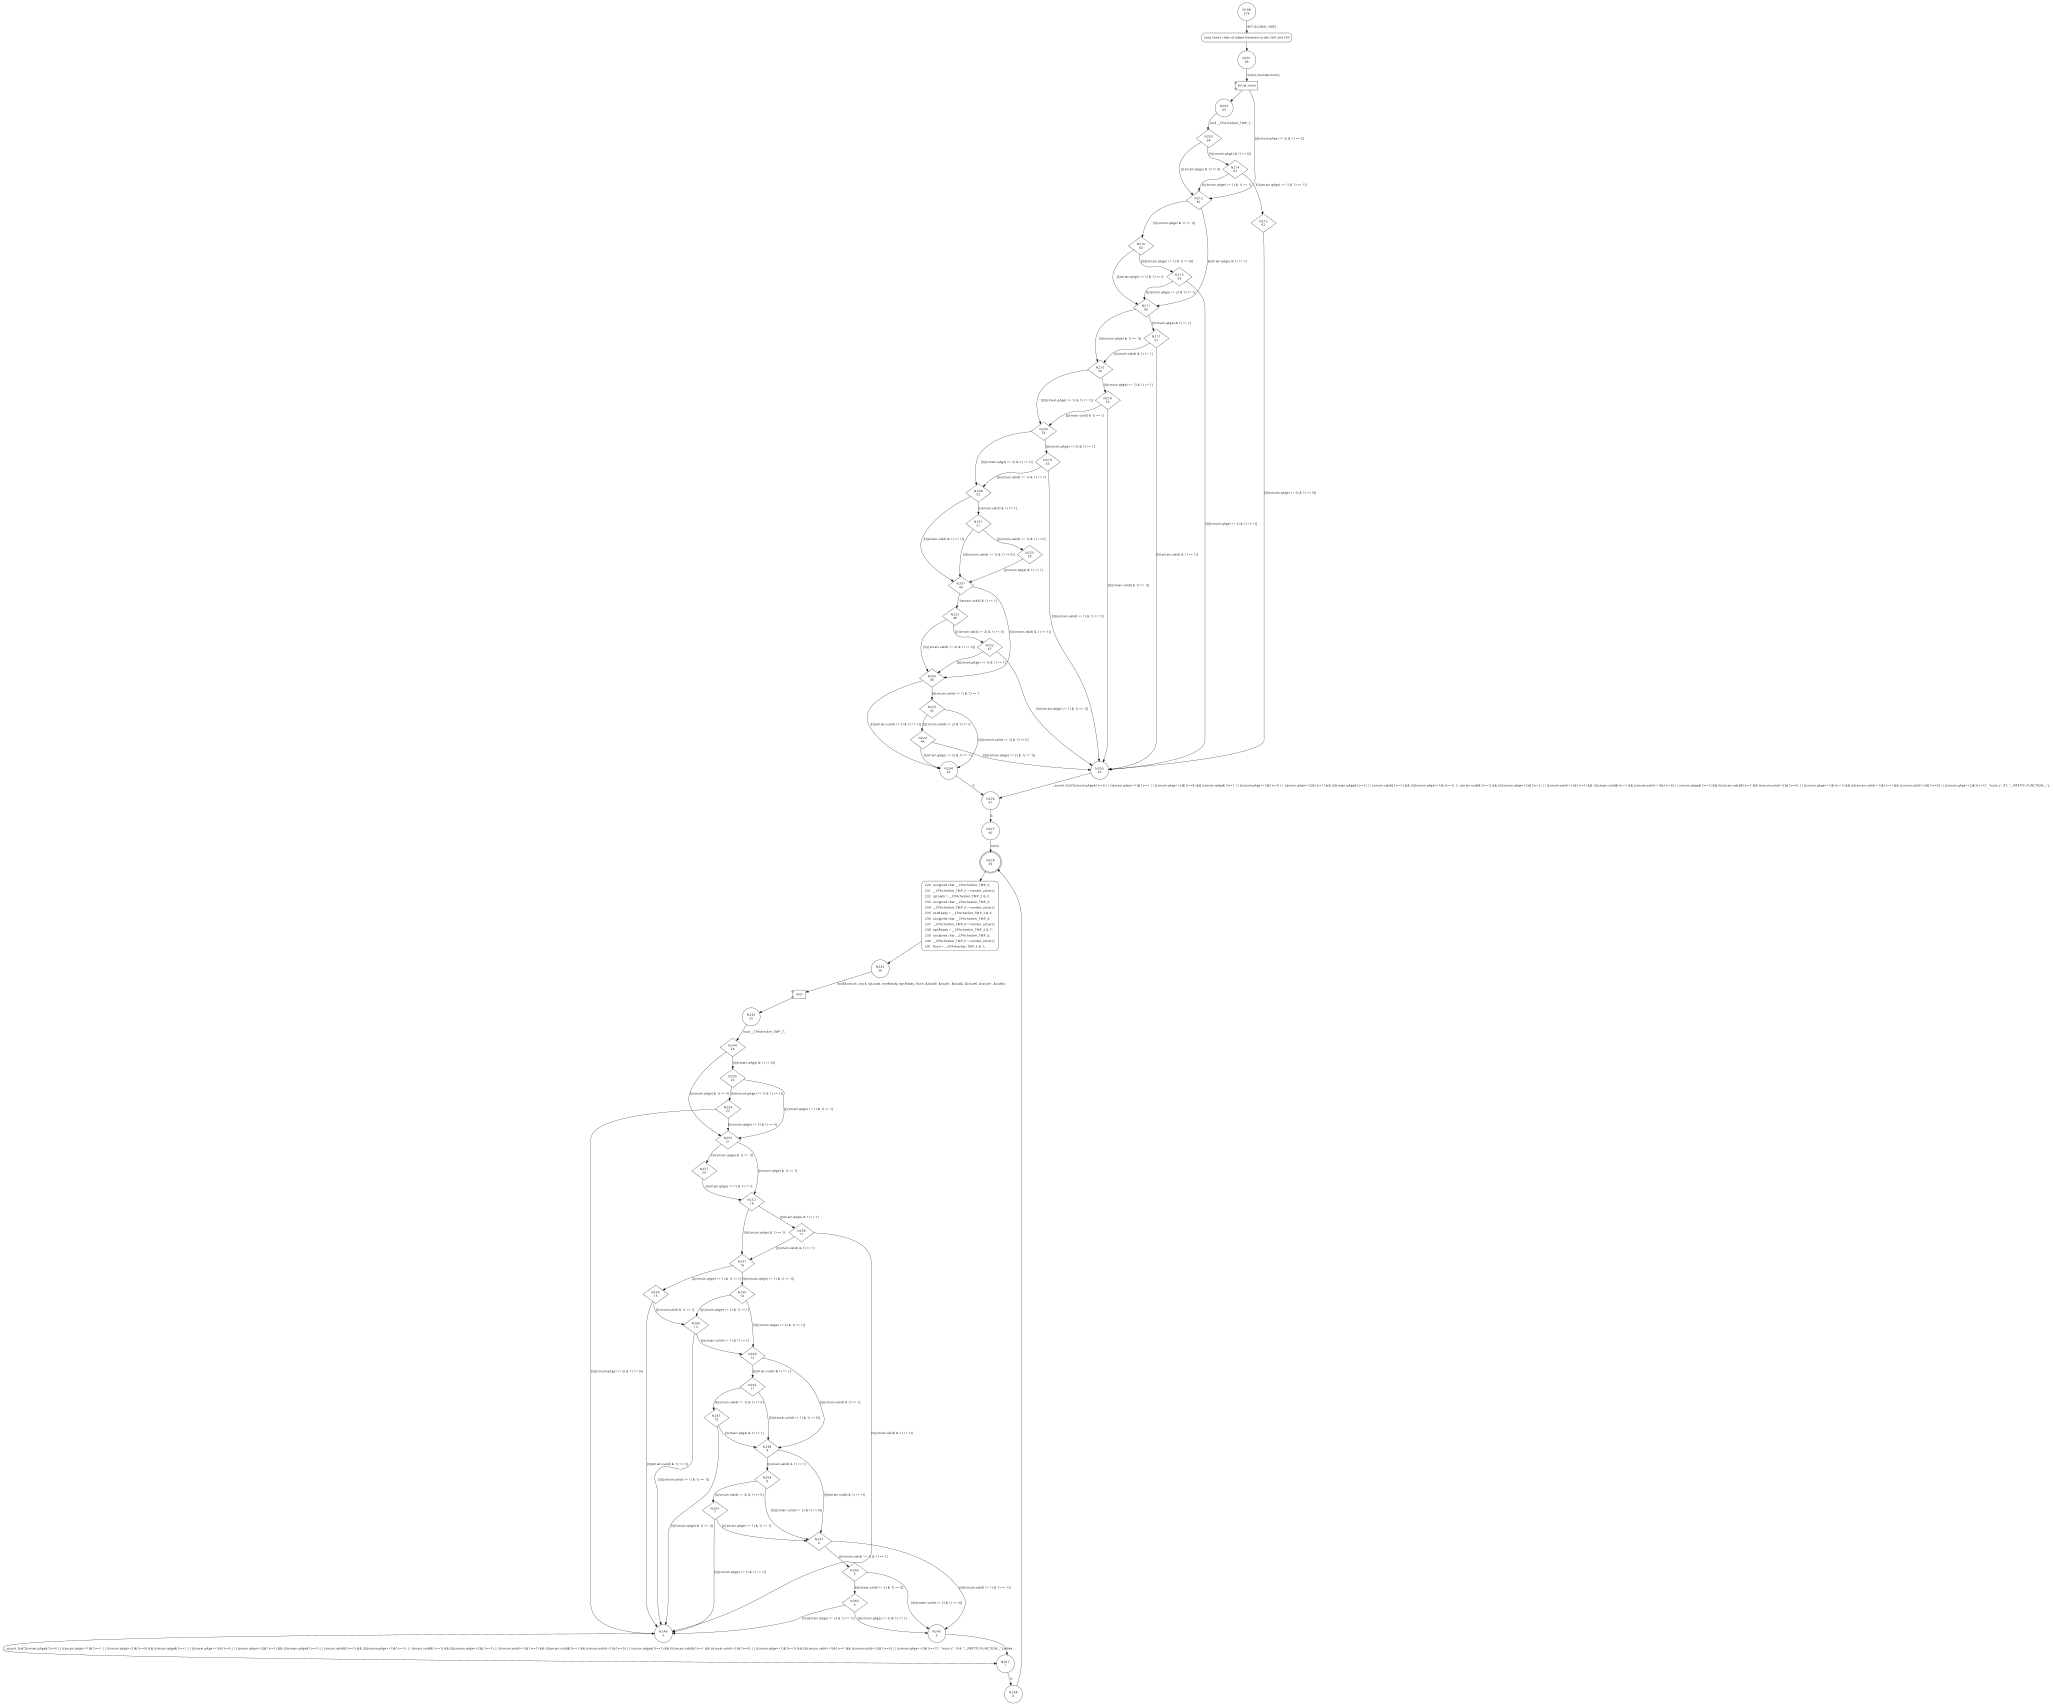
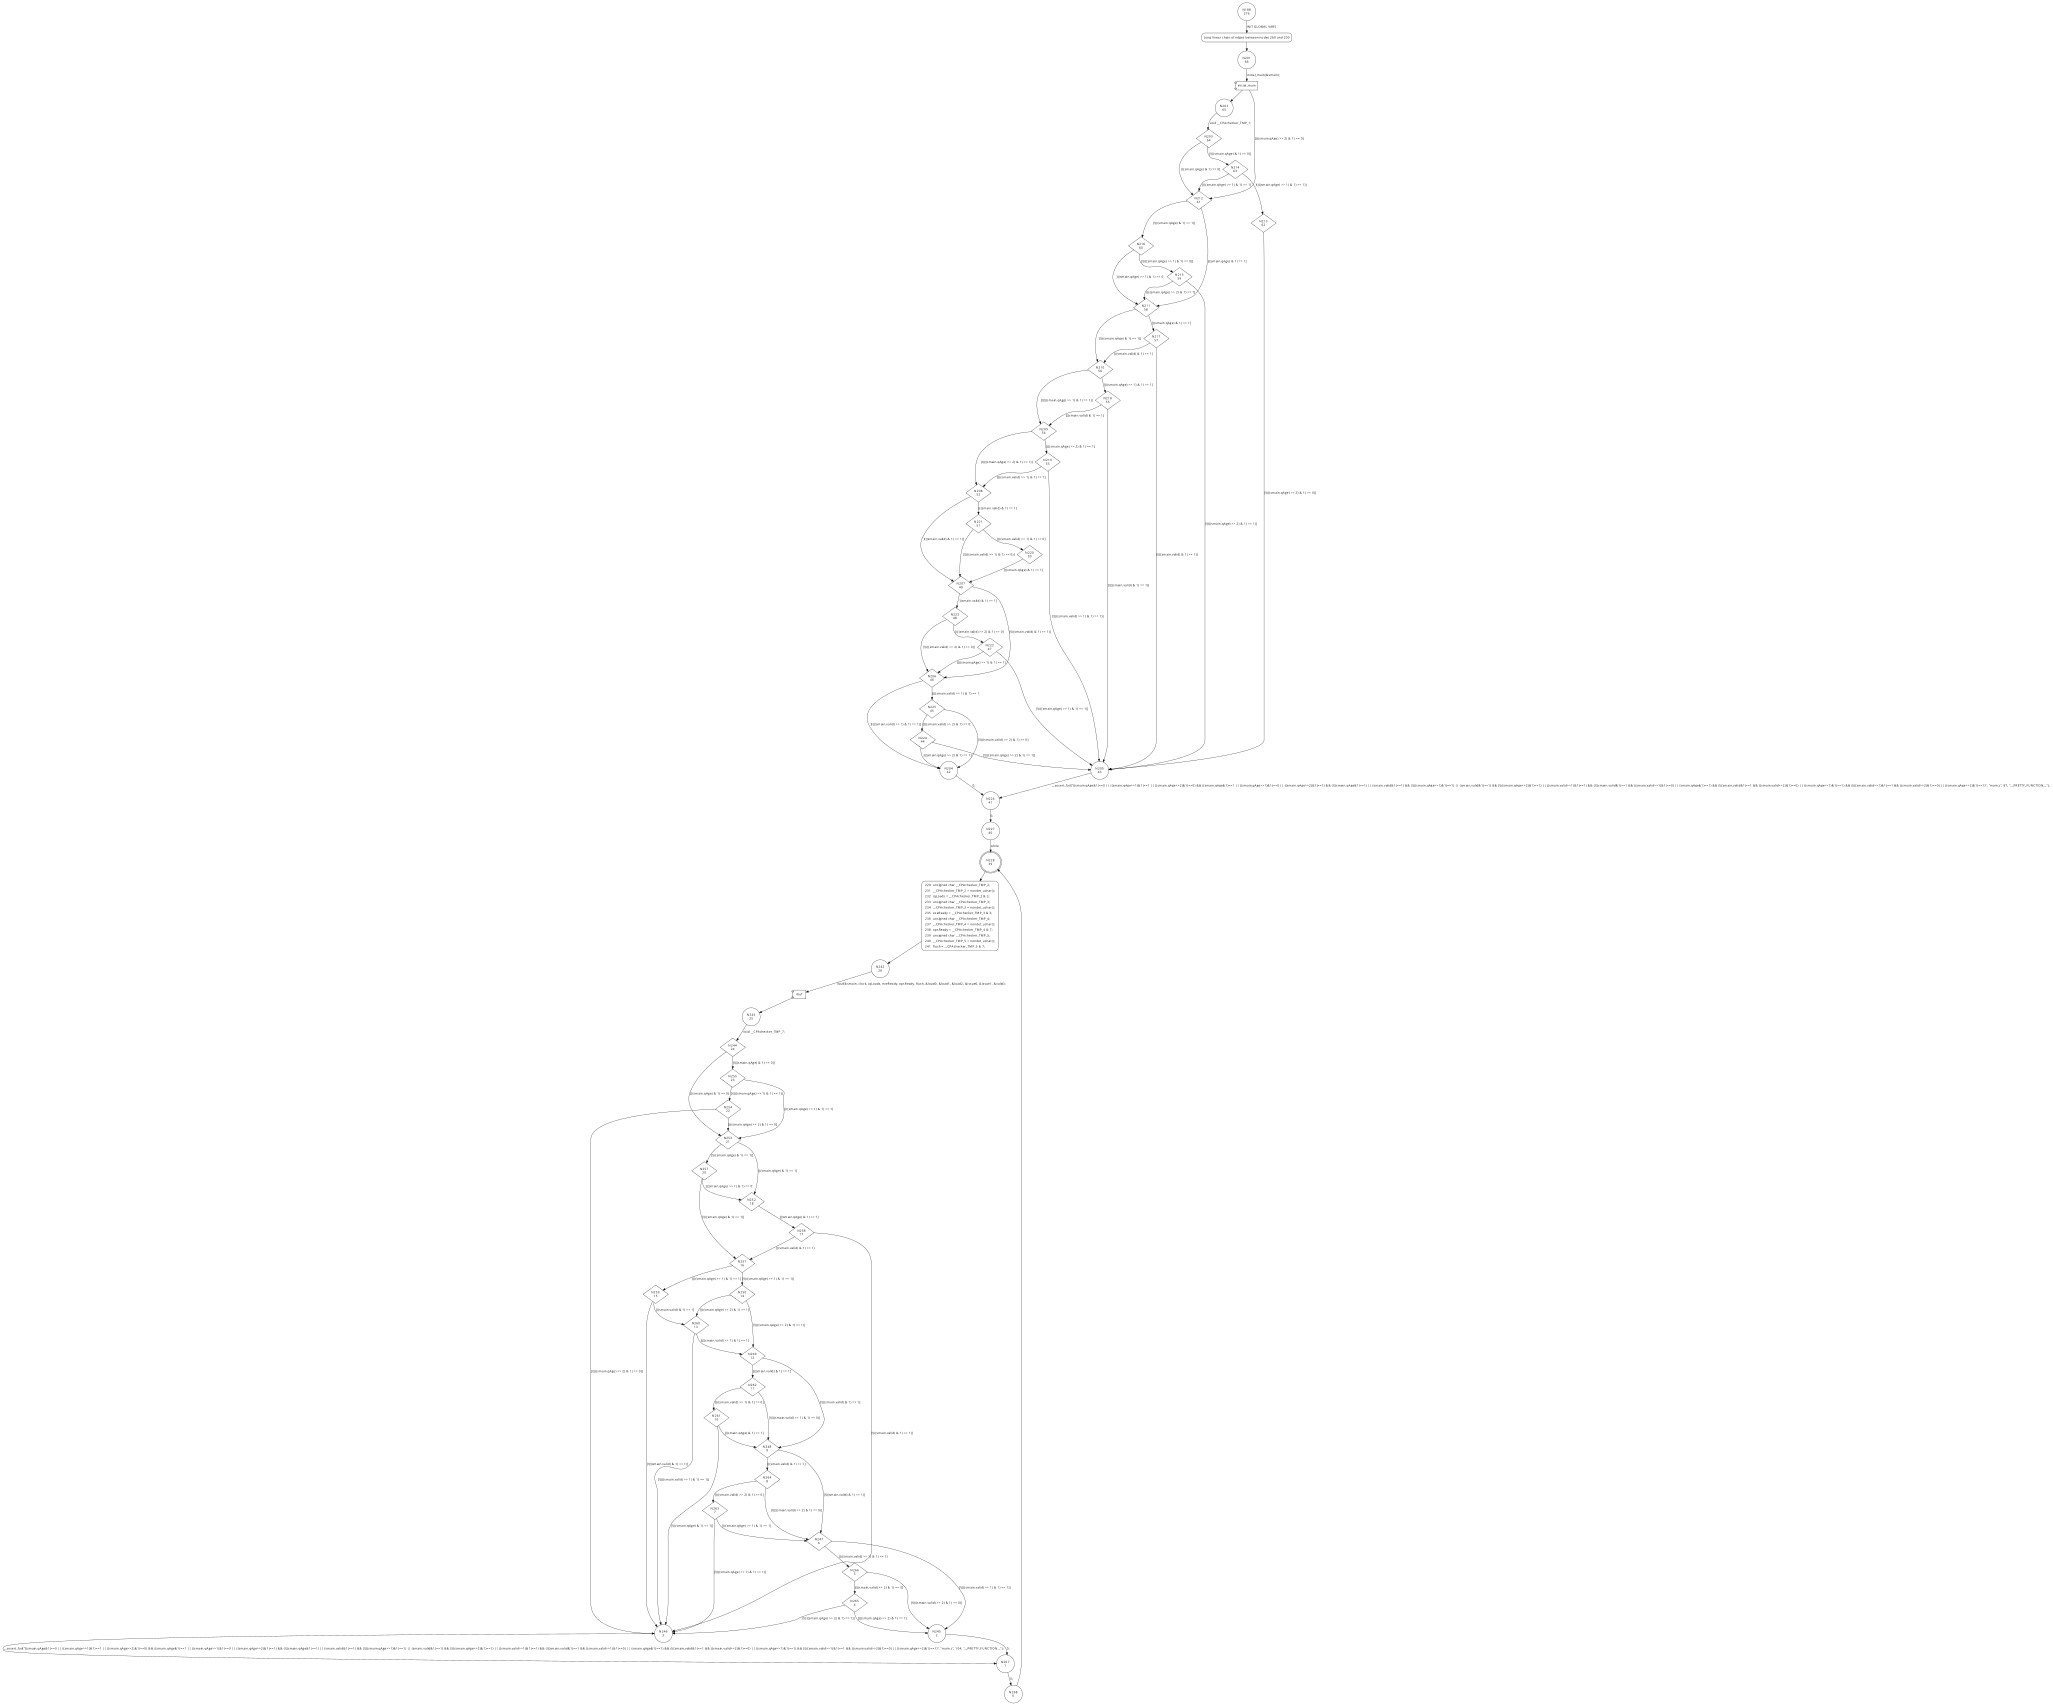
(743, 1230) -> (704, 1223)
(1008, 1649) -> (1008, 1649)
